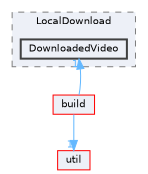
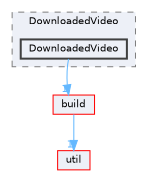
(74, 22) -> (74, 22)
(81, 82) -> (67, 73)
